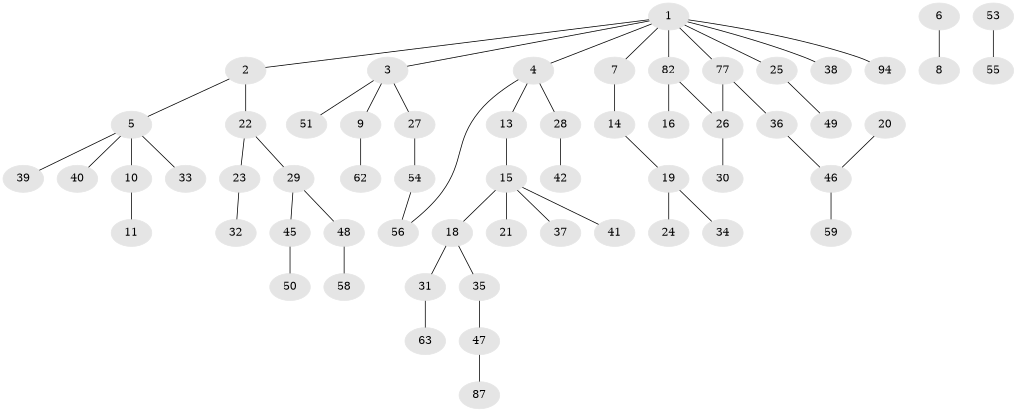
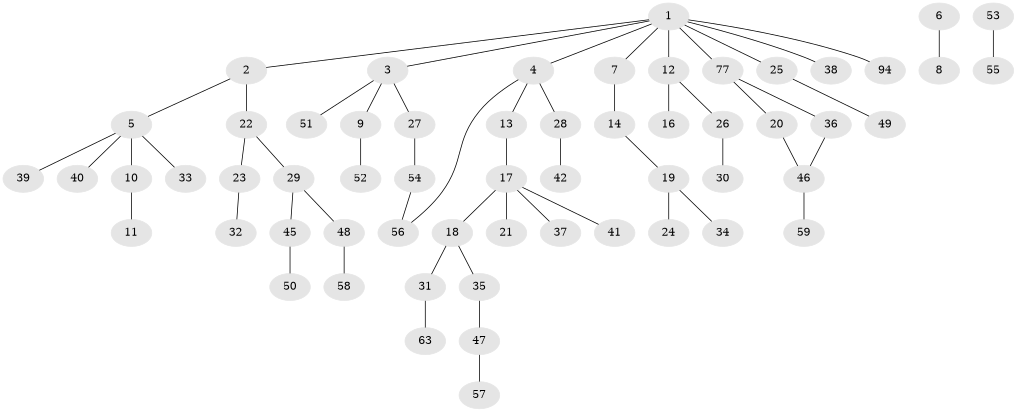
(669, 71) -> (669, 71)
(723, 98) -> (750, 98)
(361, 179) -> (361, 179)
(506, 179) -> (506, 179)
(479, 395) -> (479, 395)
